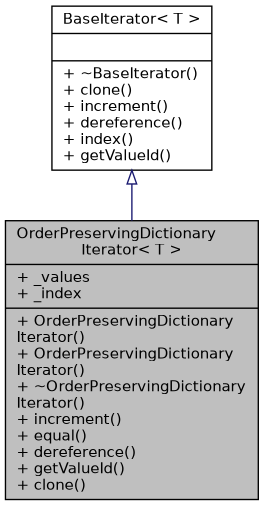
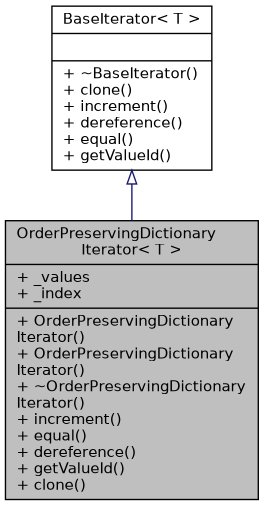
(98, 139) -> (98, 139)
